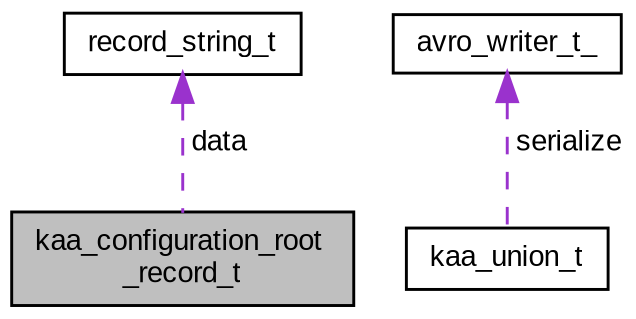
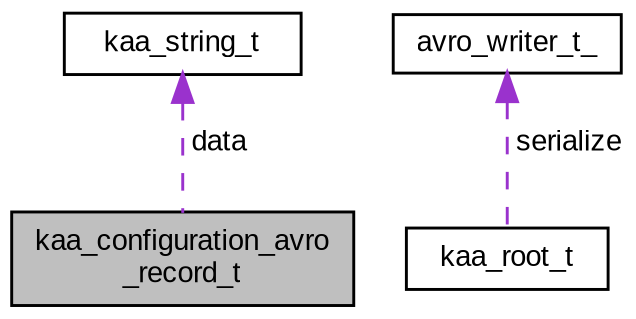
(183, 44) -> (183, 44)
(183, 259) -> (183, 259)
(507, 259) -> (507, 259)
